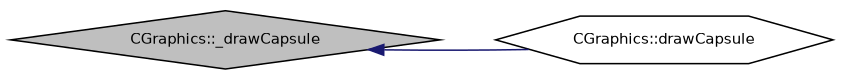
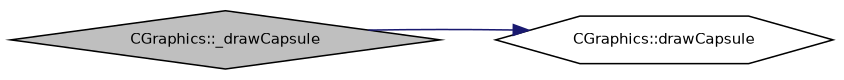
(456, 50) -> (441, 30)
